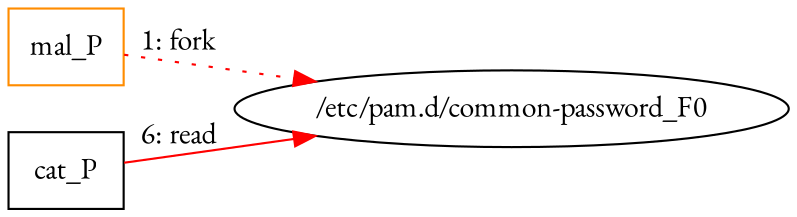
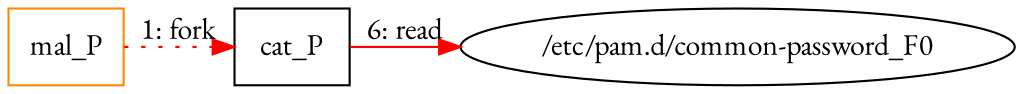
(209, 67) -> (168, 47)
